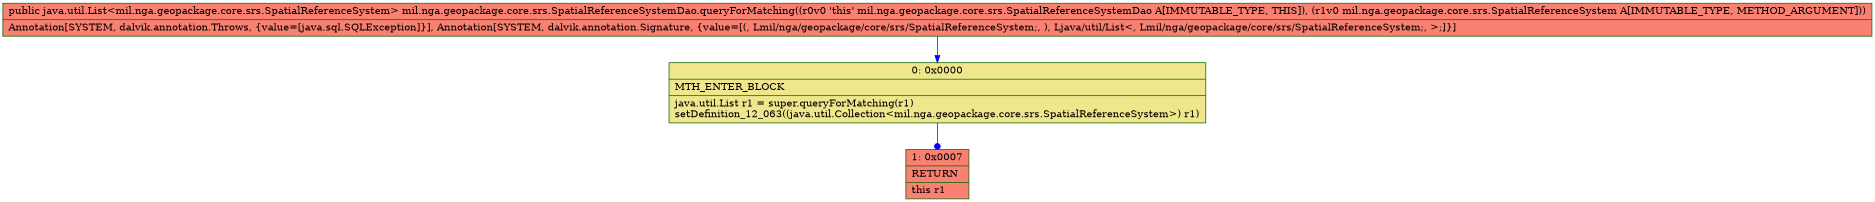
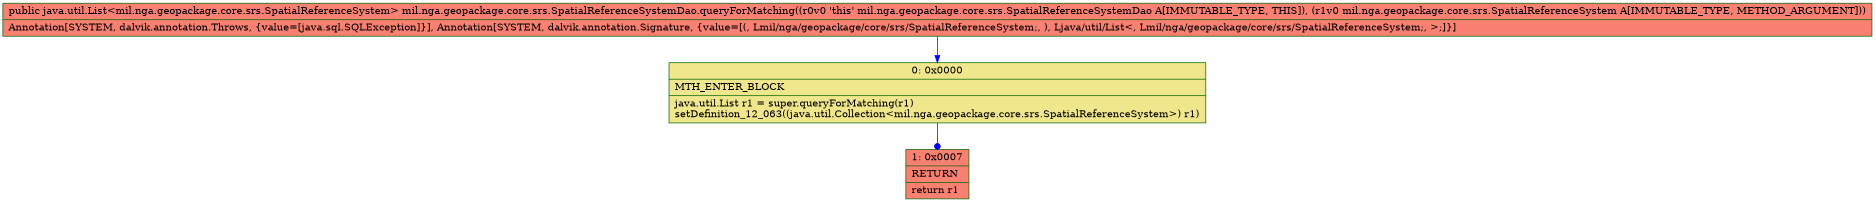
(929, 190) -> (936, 190)
